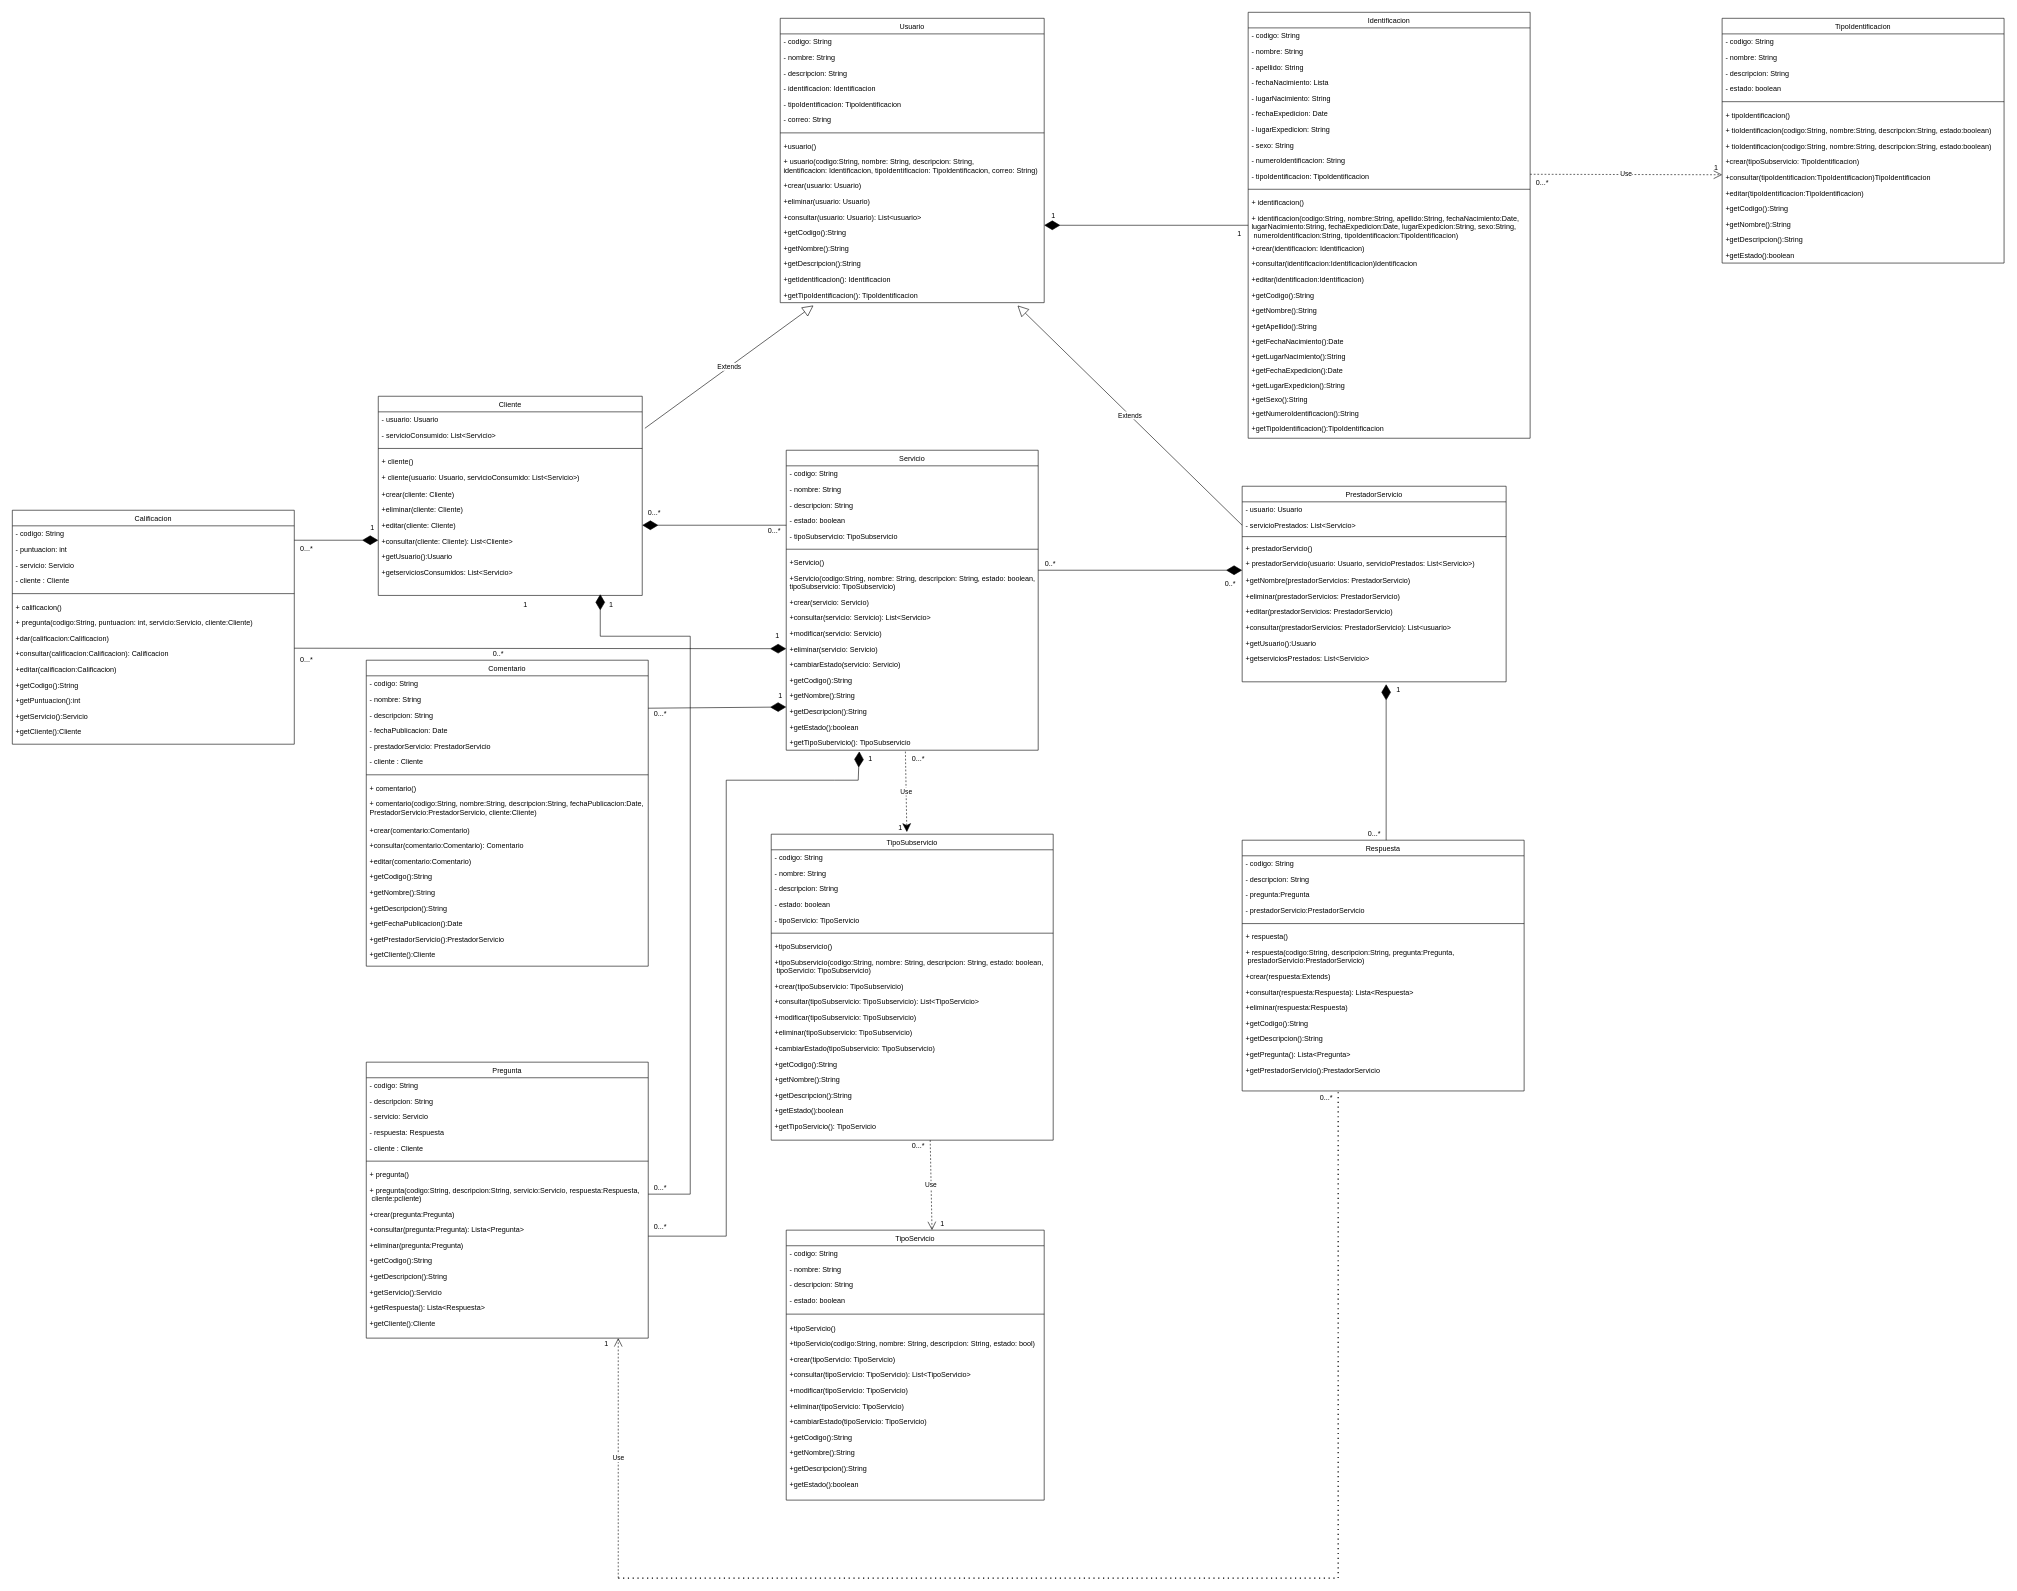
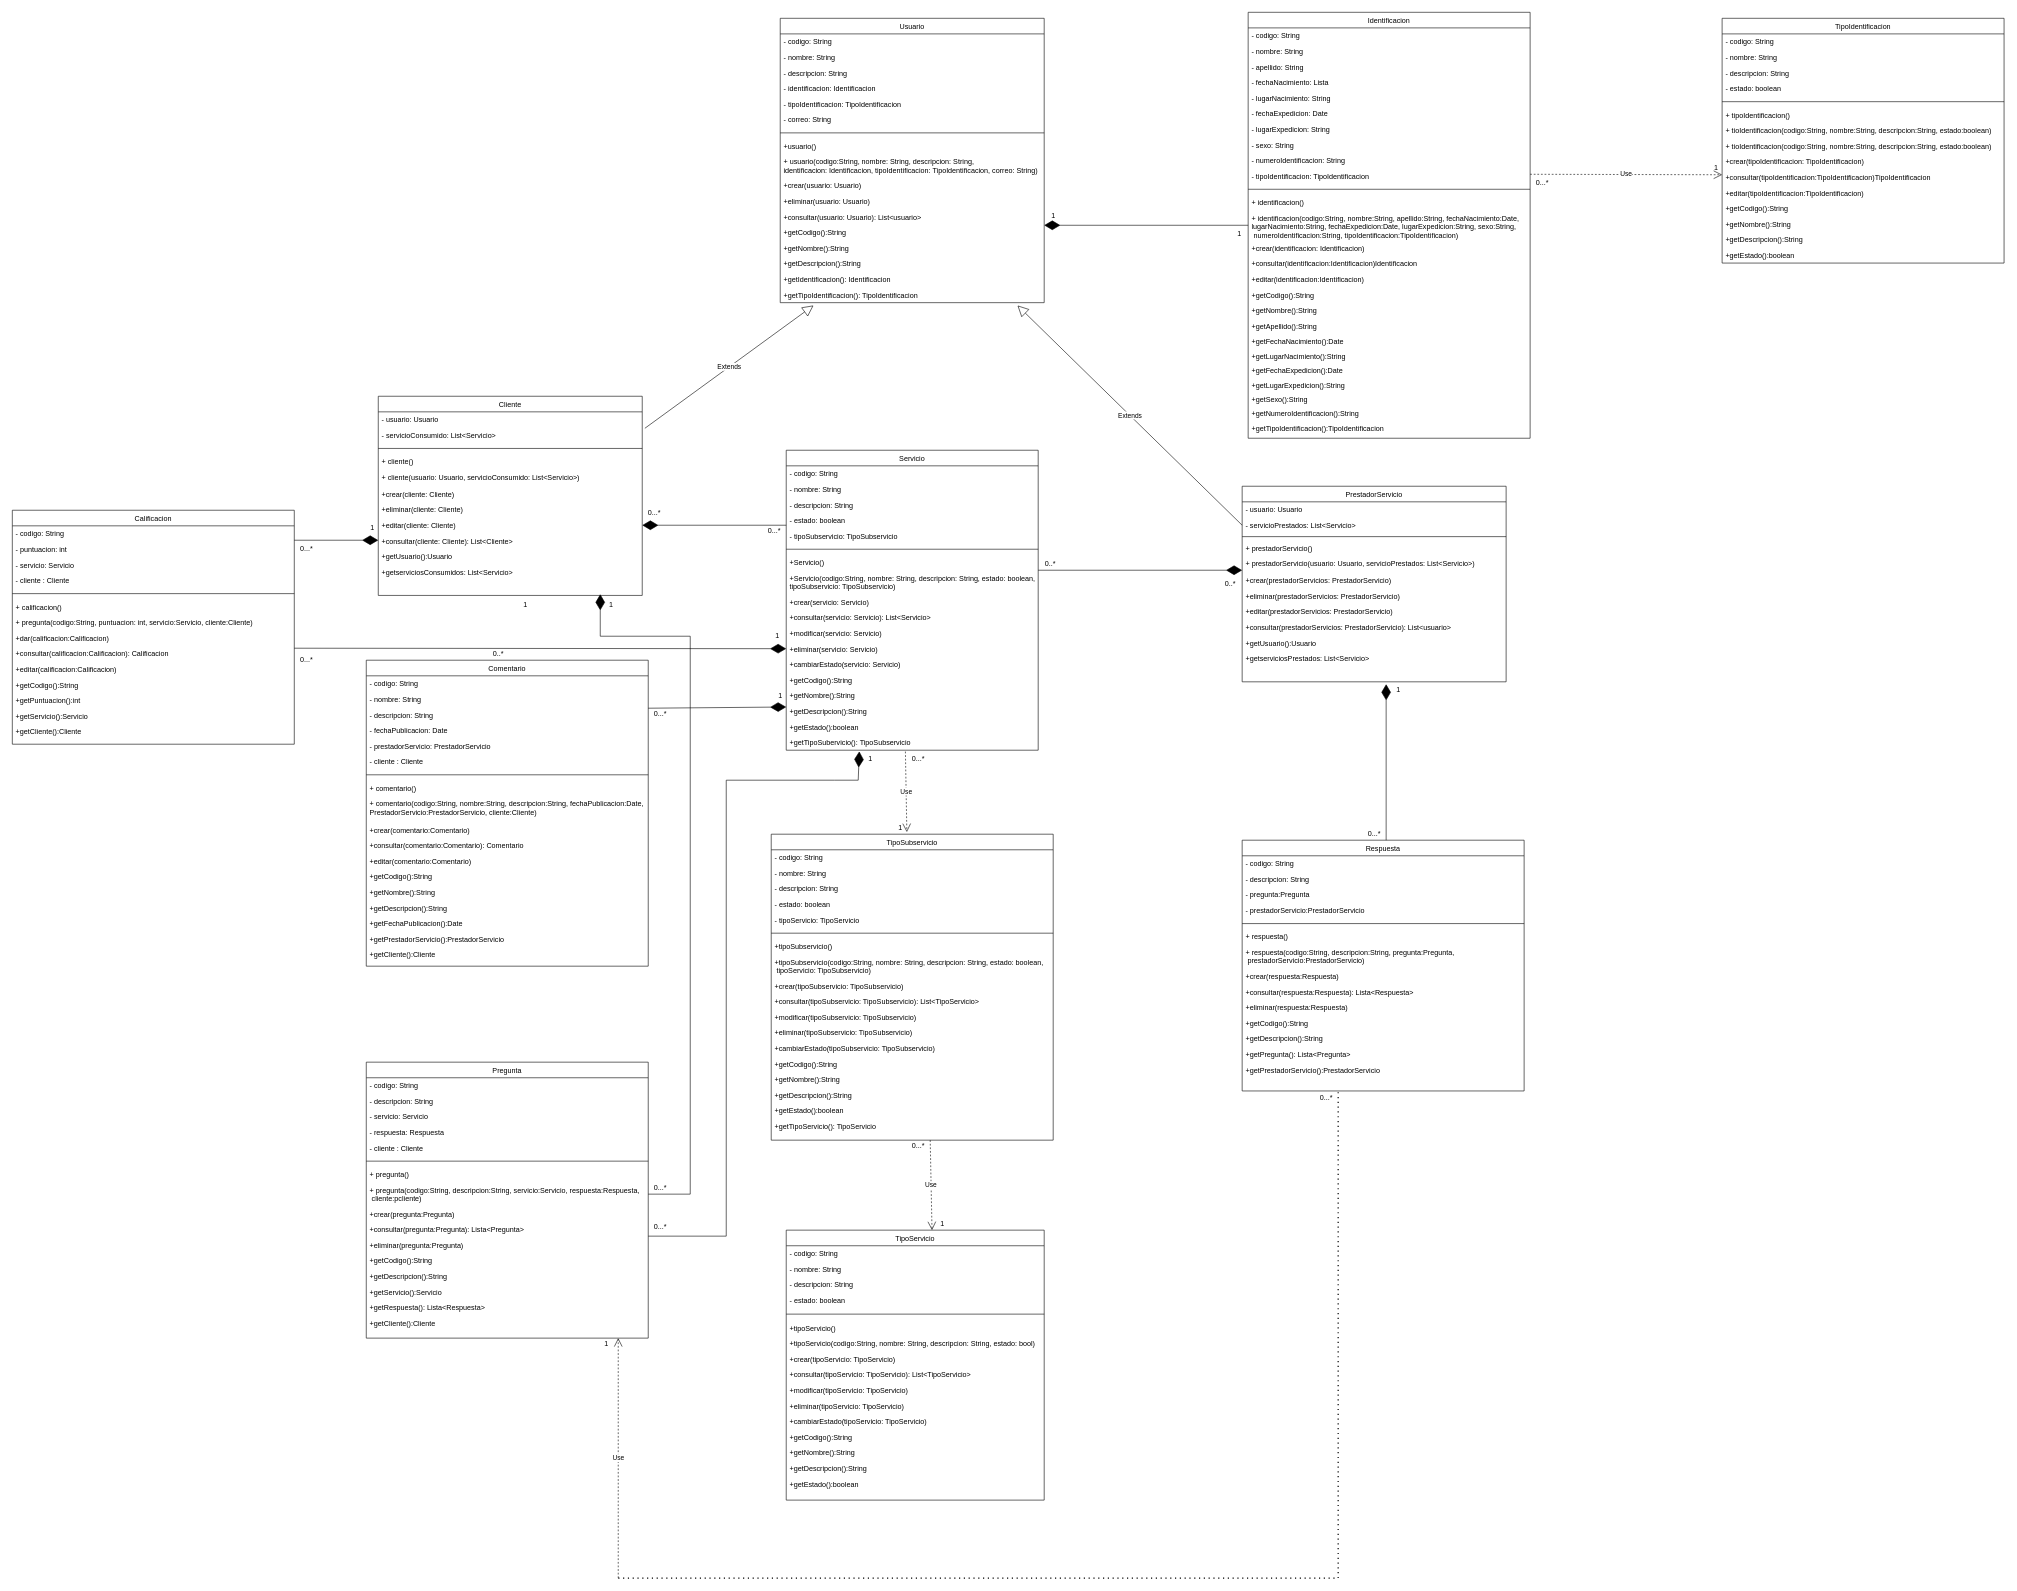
(1804, 162) -> (1809, 162)
(1339, 581) -> (1331, 581)
(907, 824) -> (907, 826)
(1295, 977) -> (1299, 977)
